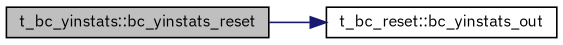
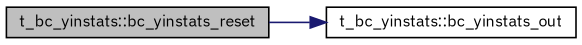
(442, 22) -> (451, 22)
